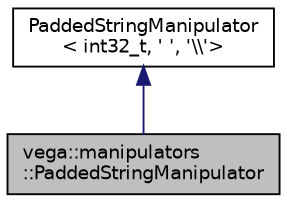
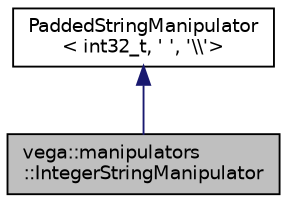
(144, 164) -> (144, 164)
